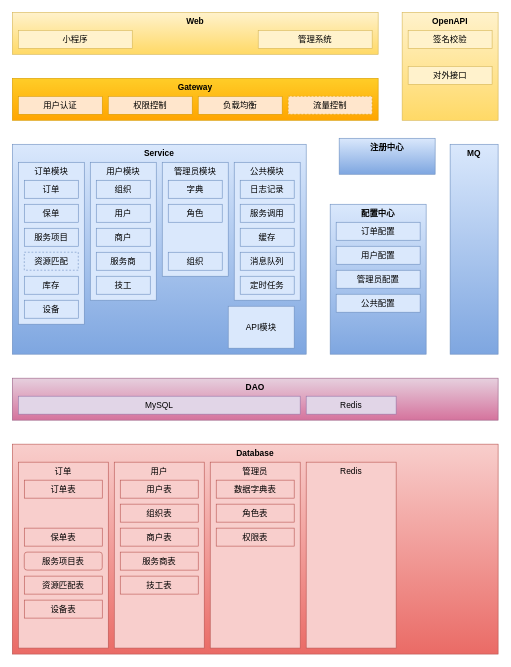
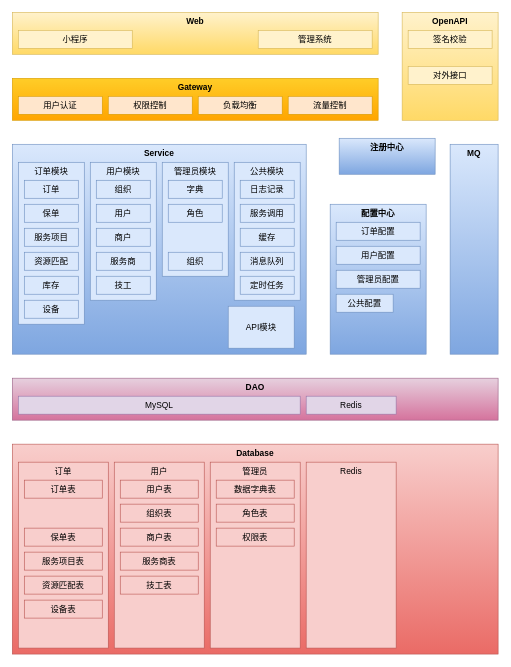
(330, 105) -> (330, 105)
(51, 261) -> (51, 261)
(378, 303) -> (365, 303)
(63, 561) -> (63, 561)
